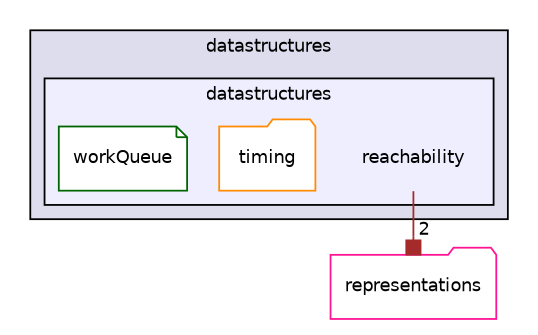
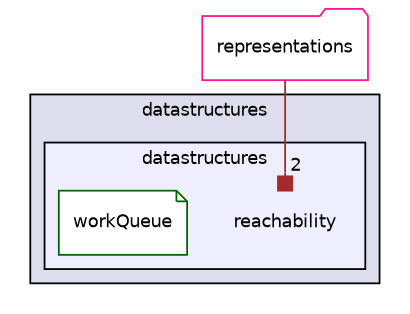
(267, 159) -> none
(413, 214) -> (285, 126)
